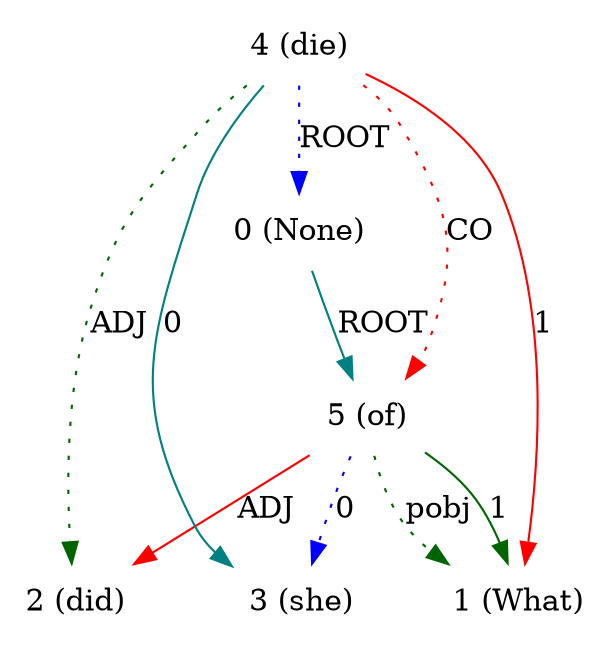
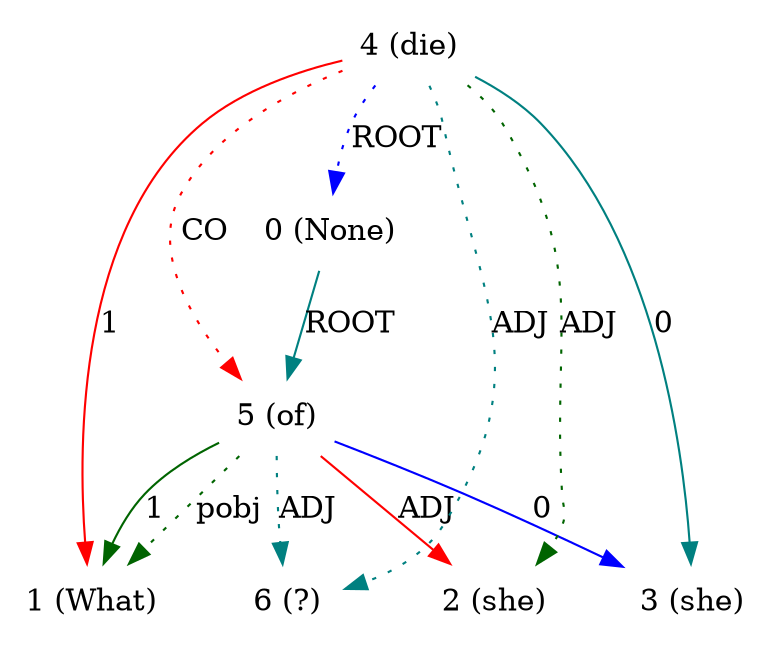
(333, 499) -> (477, 499)
(76, 603) -> (494, 603)
none -> (287, 603)
